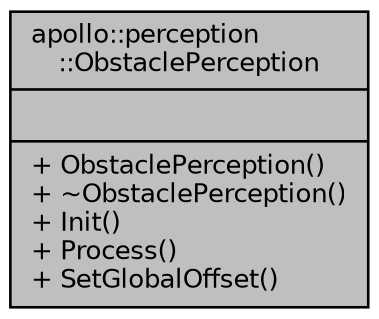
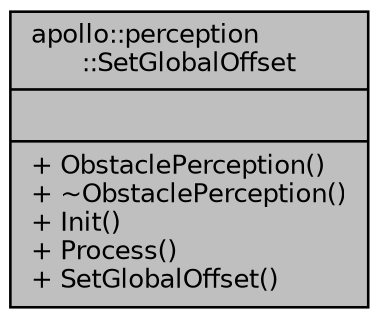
(189, 64) -> (189, 64)
